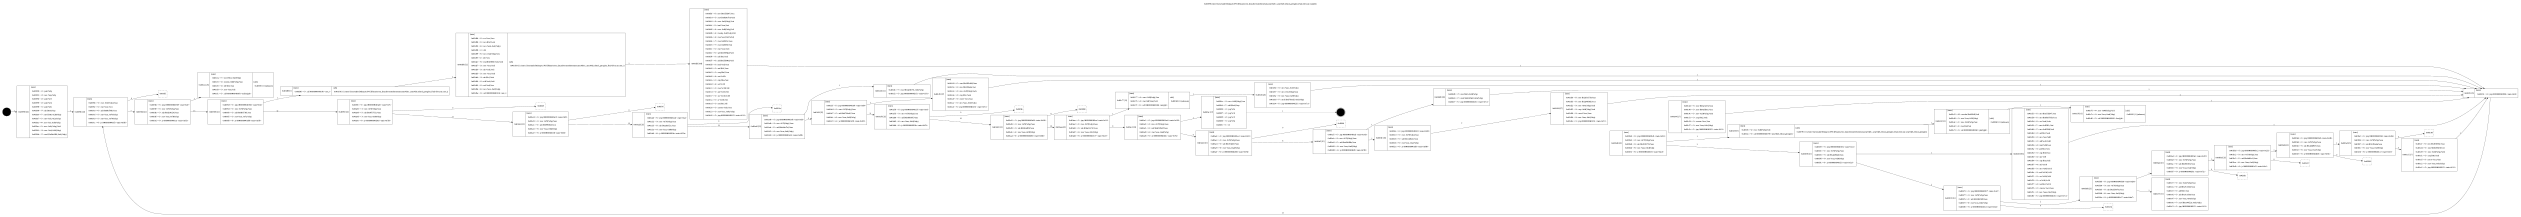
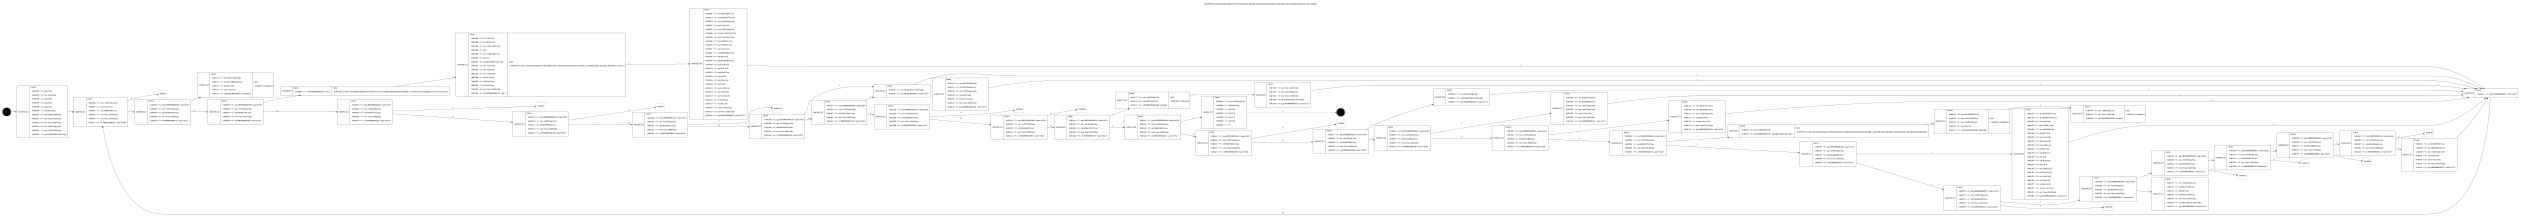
(899, 100) -> (868, 99)
none -> (1520, 138)
